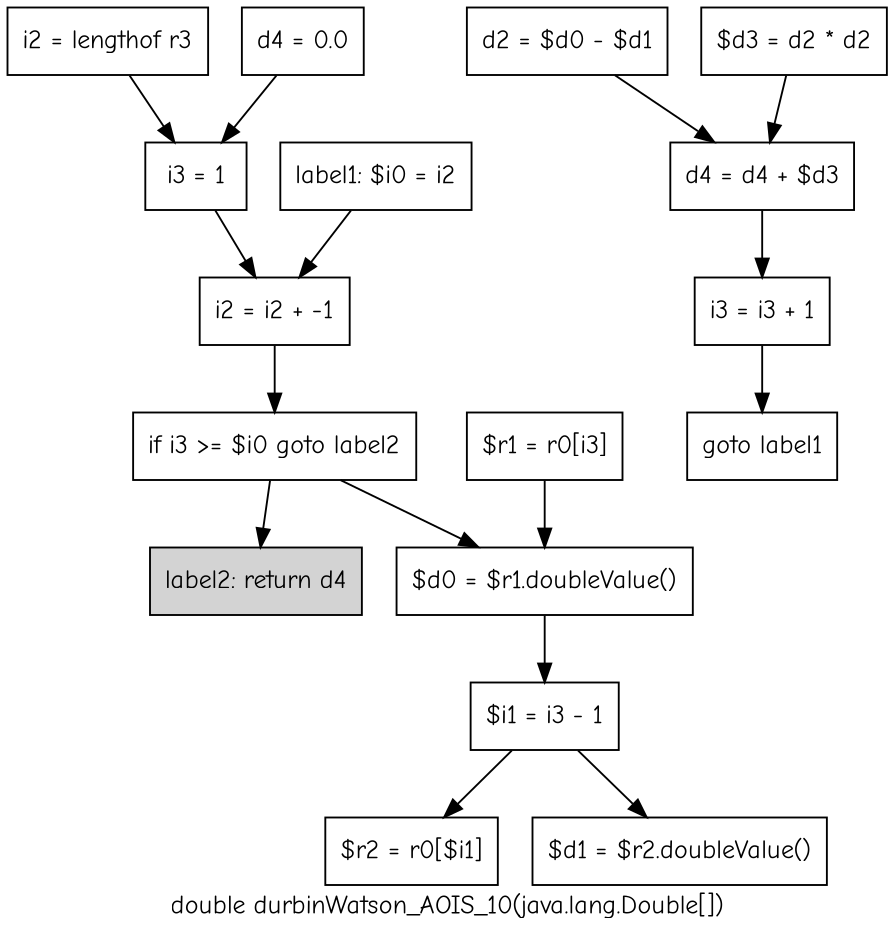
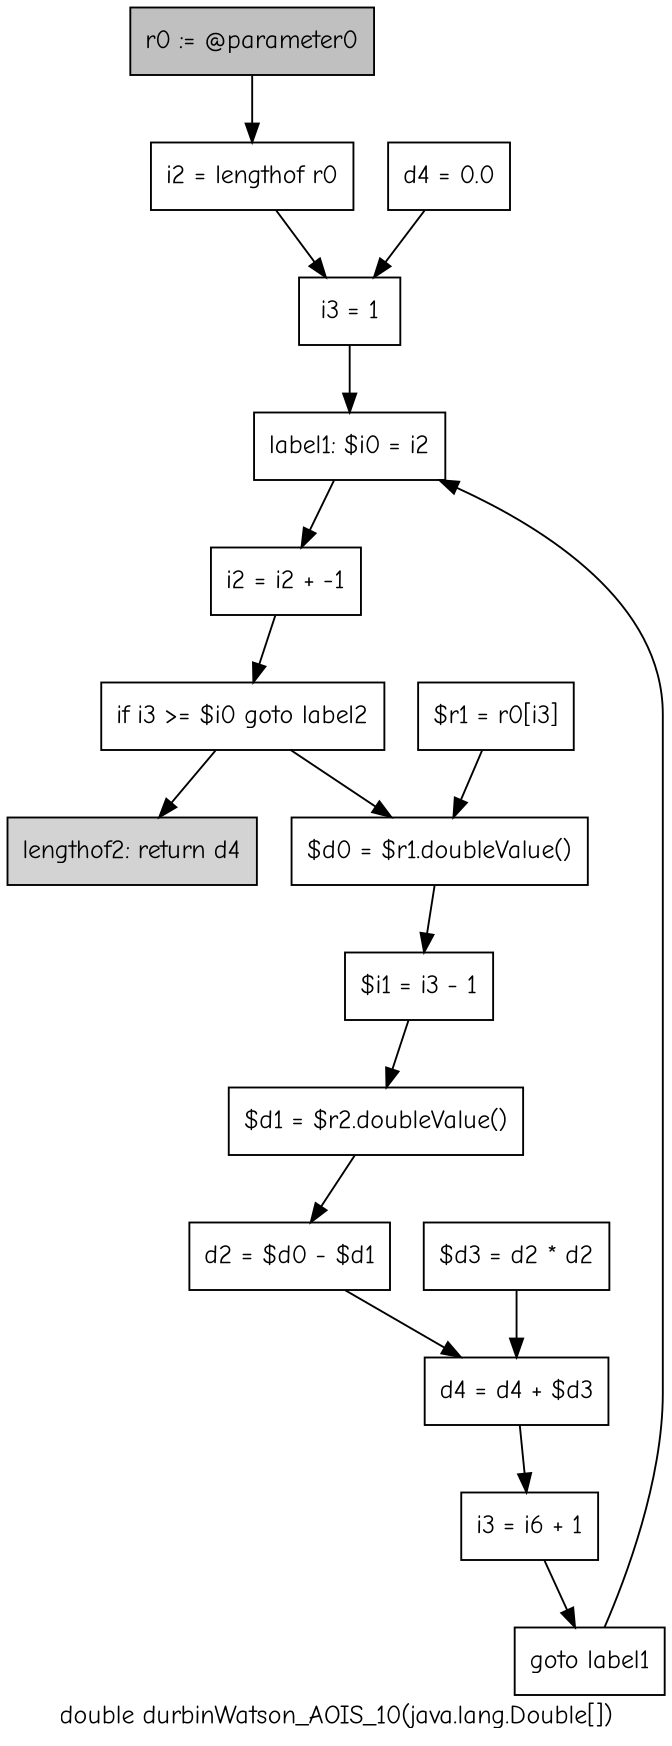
(108, 41) -> (252, 176)
none -> (252, 41)
(231, 236) -> (350, 370)
(762, 311) -> (530, 1526)
(256, 581) -> (132, 851)
(412, 851) -> none
none -> (663, 1014)
none -> (338, 1181)
